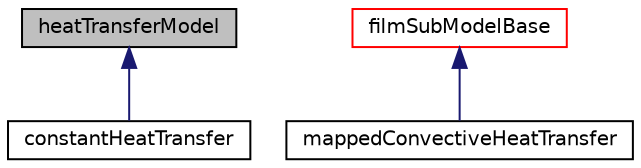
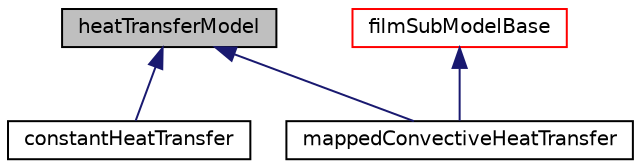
none -> (324, 88)
